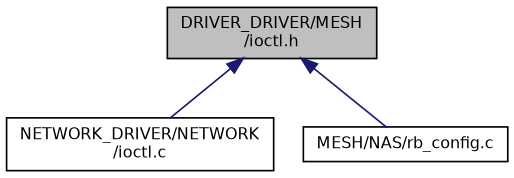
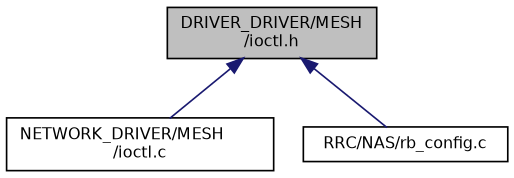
(140, 144) -> (140, 144)
(406, 144) -> (406, 144)
